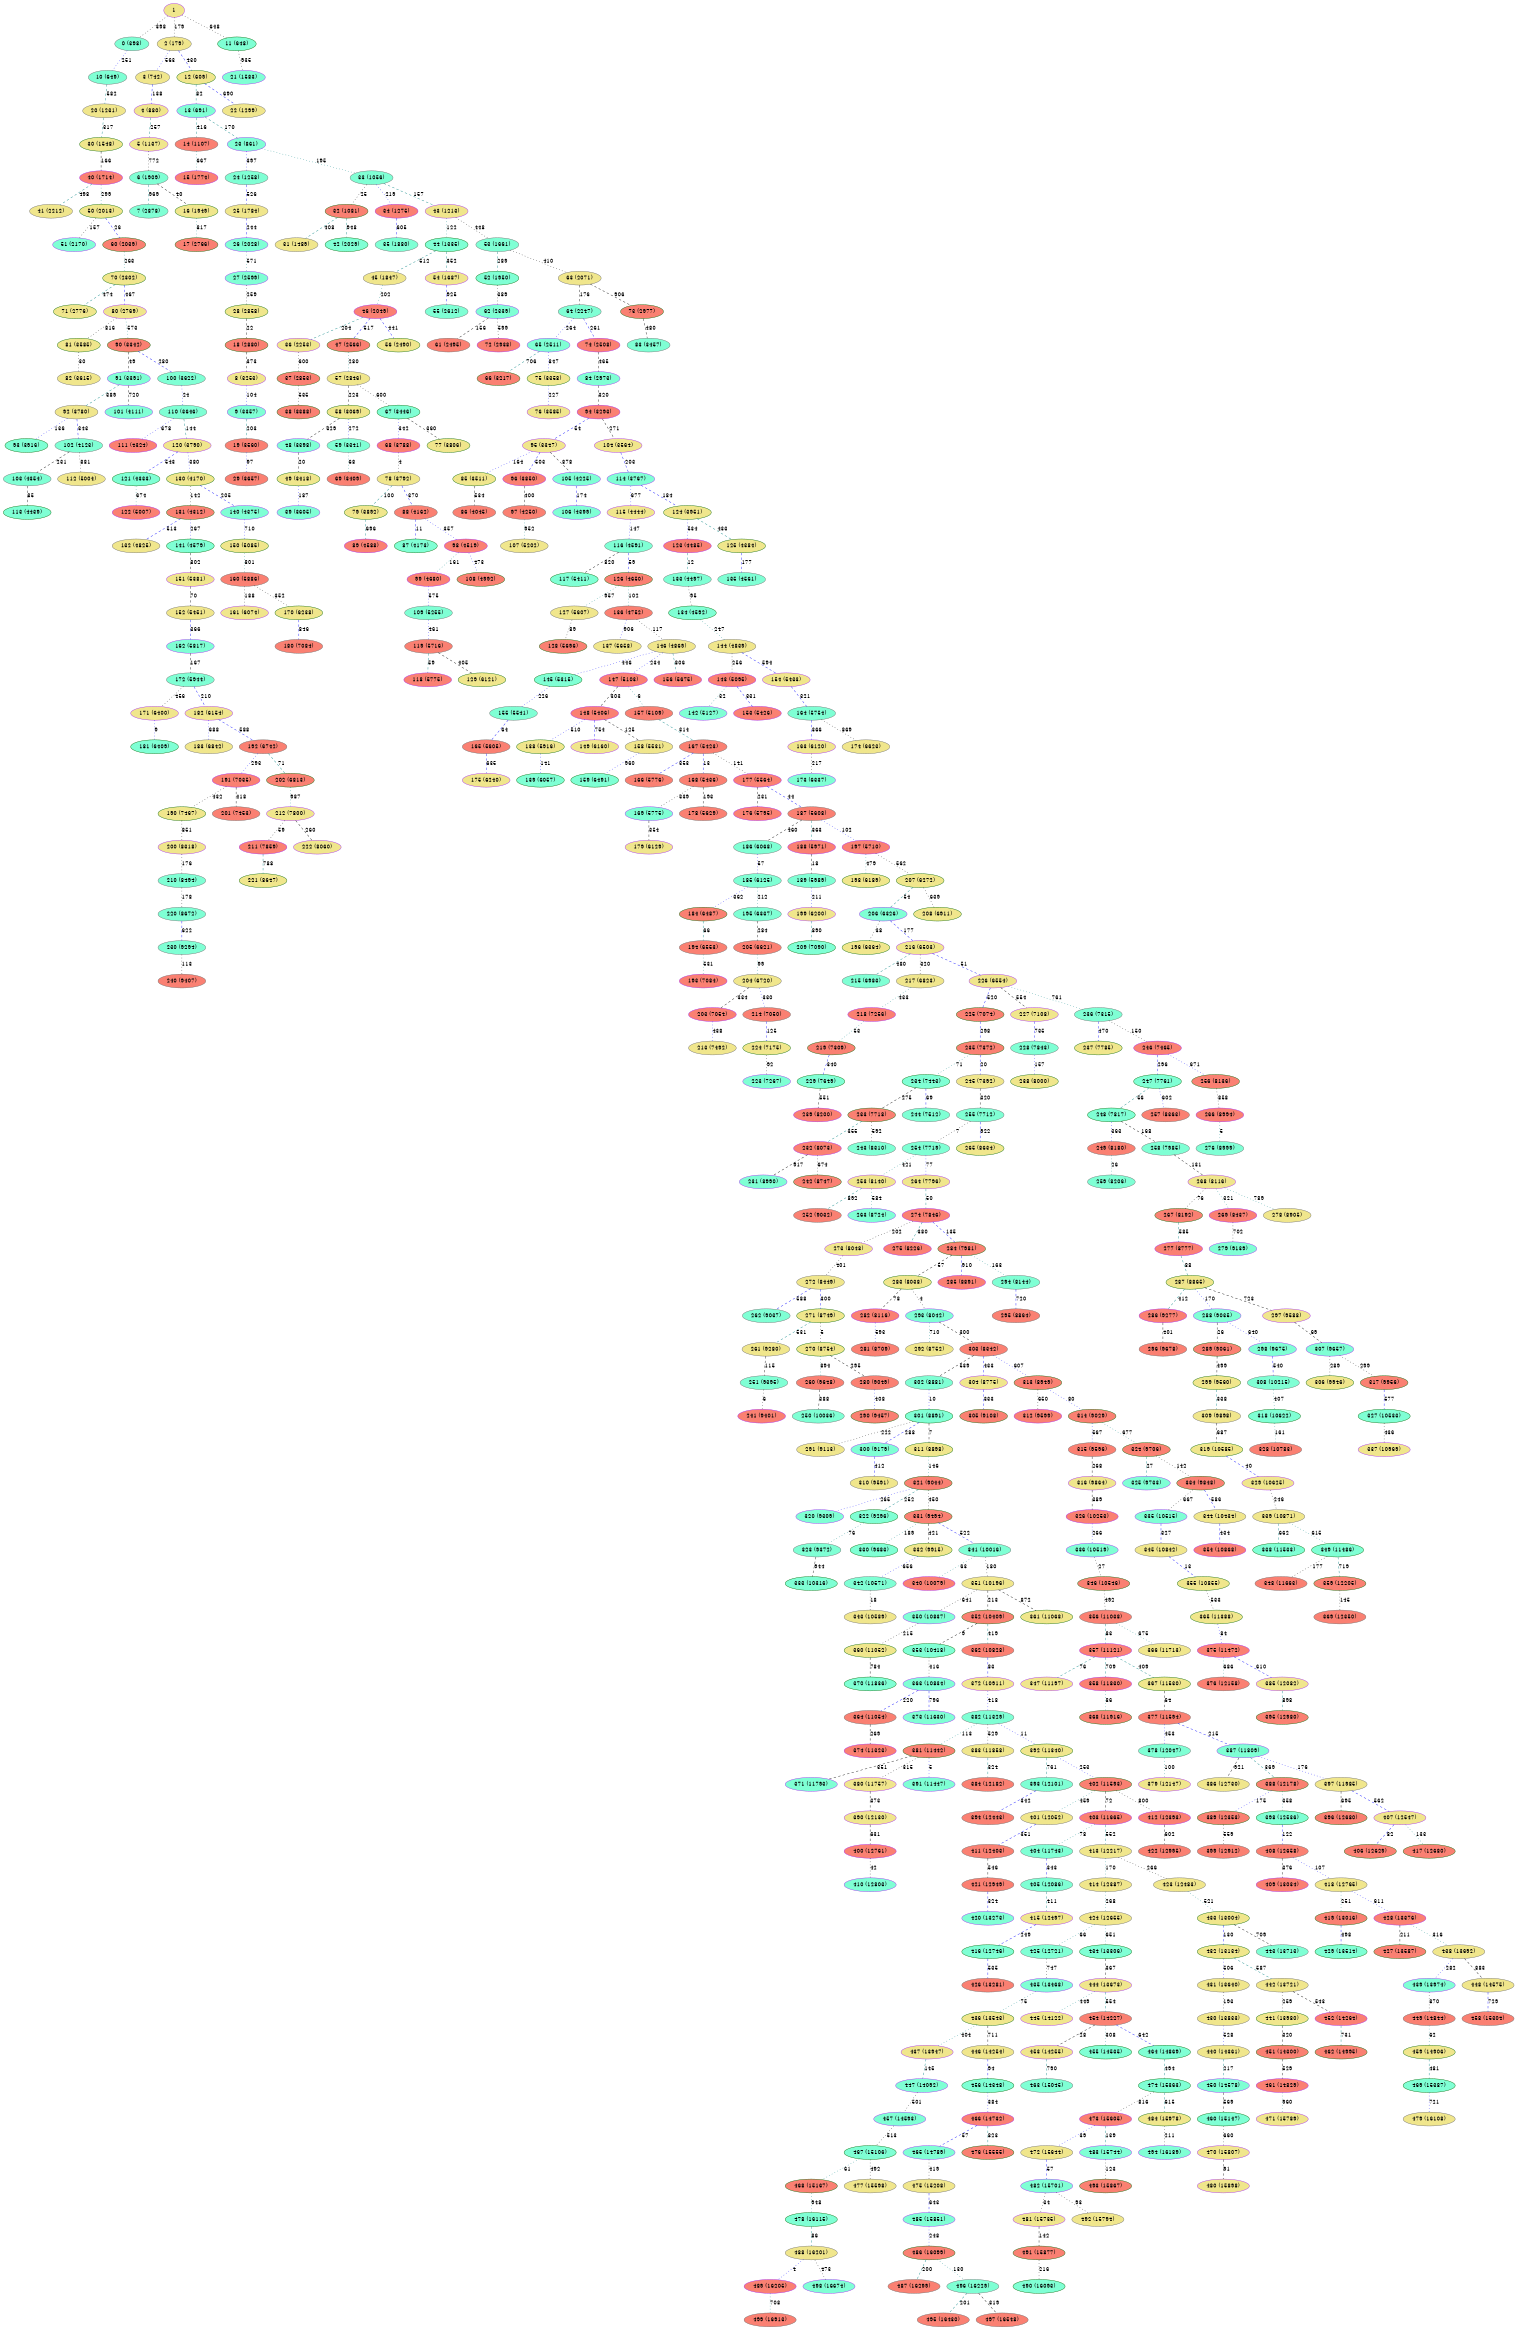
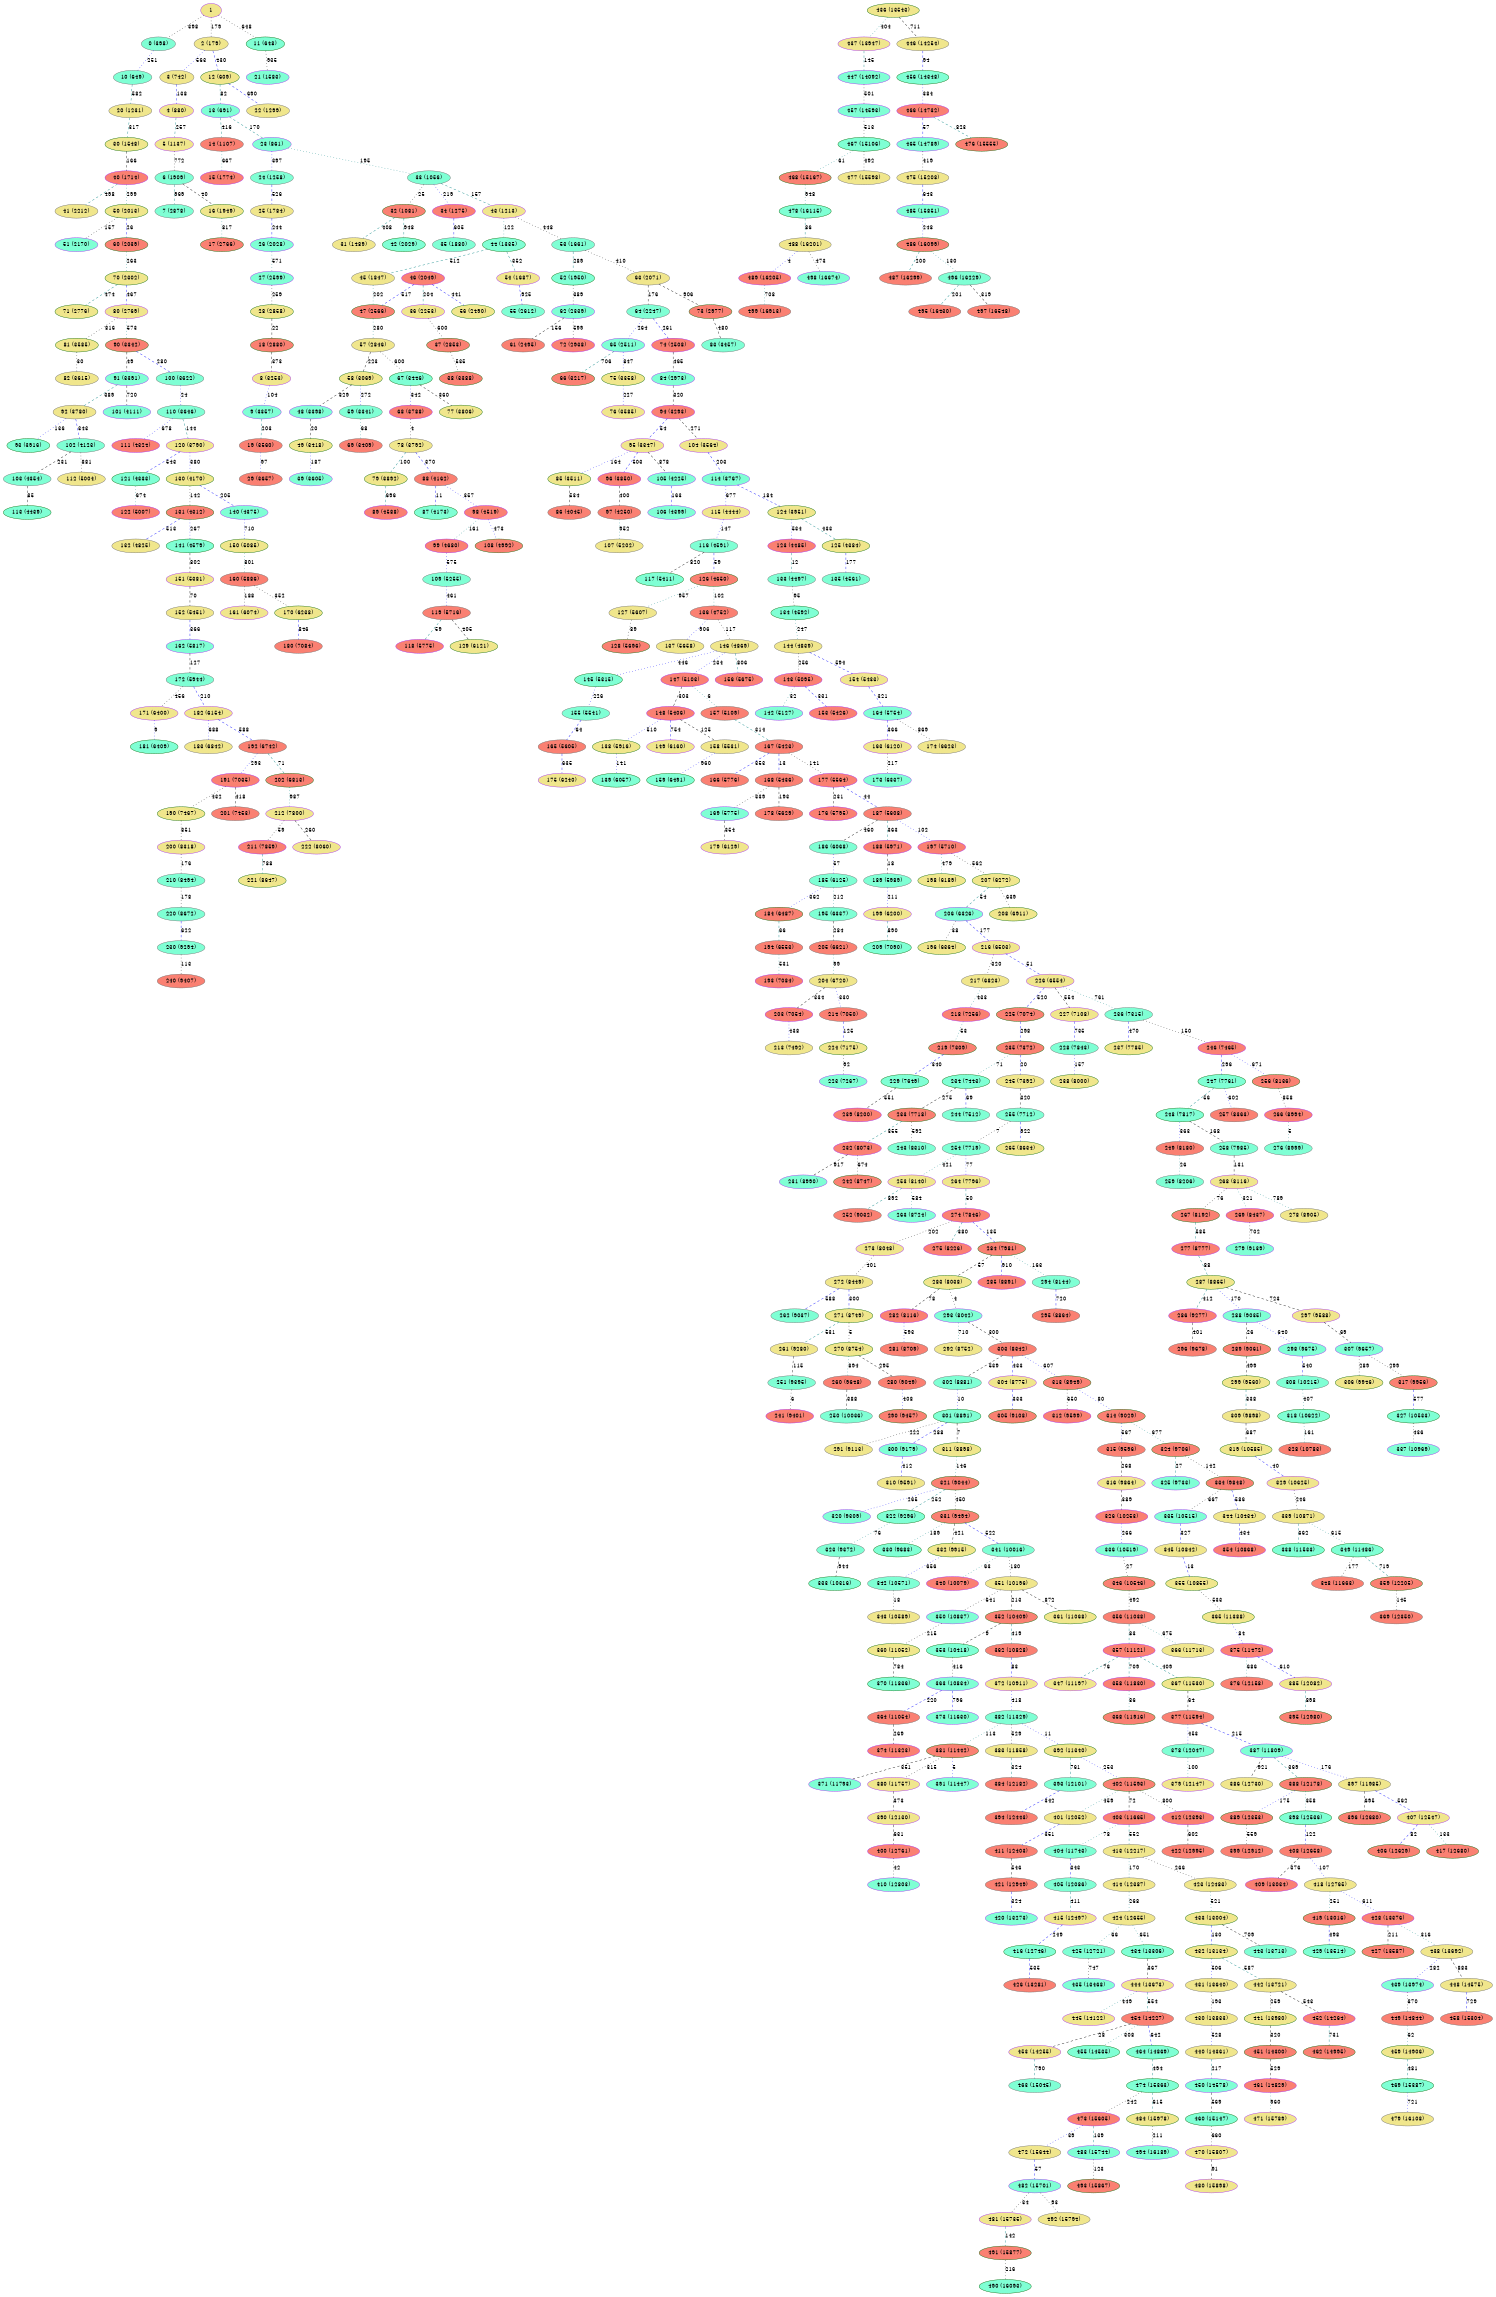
(380, 295) -> (373, 295)
(582, 496) -> (677, 496)
(196, 663) -> (195, 663)
(812, 713) -> (887, 713)
(866, 981) -> none
(1384, 1450) -> (1413, 1450)
(1017, 2002) -> none
(1144, 2102) -> (1132, 2102)
(1039, 2236) -> (1005, 2236)
